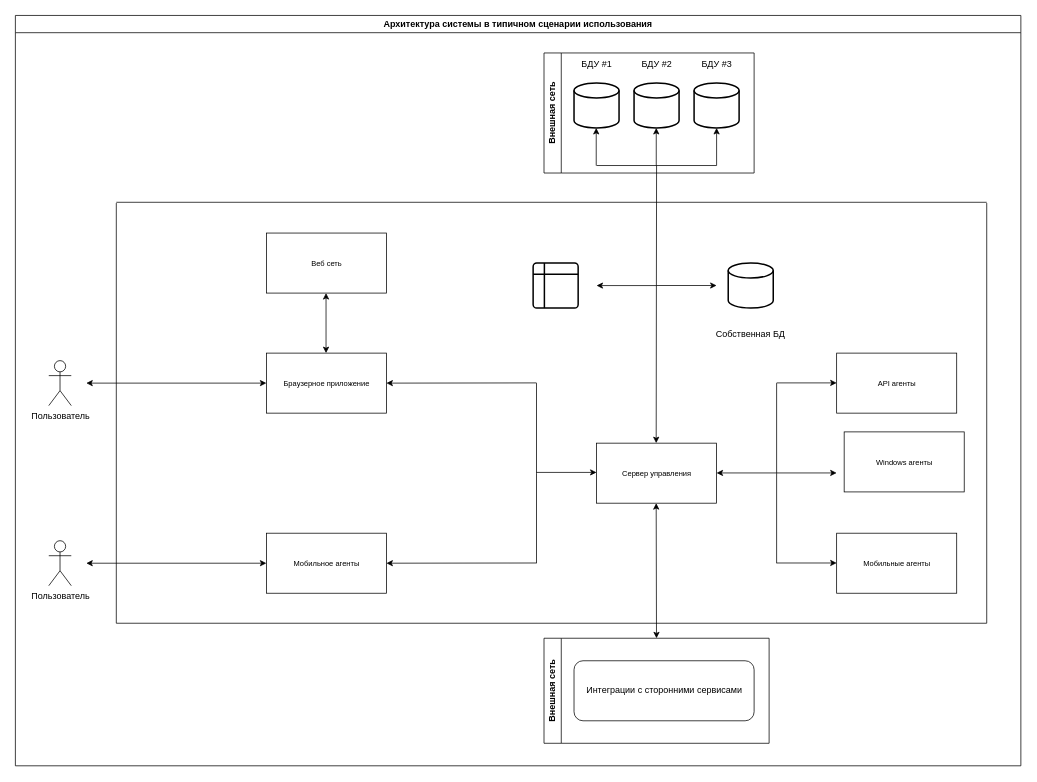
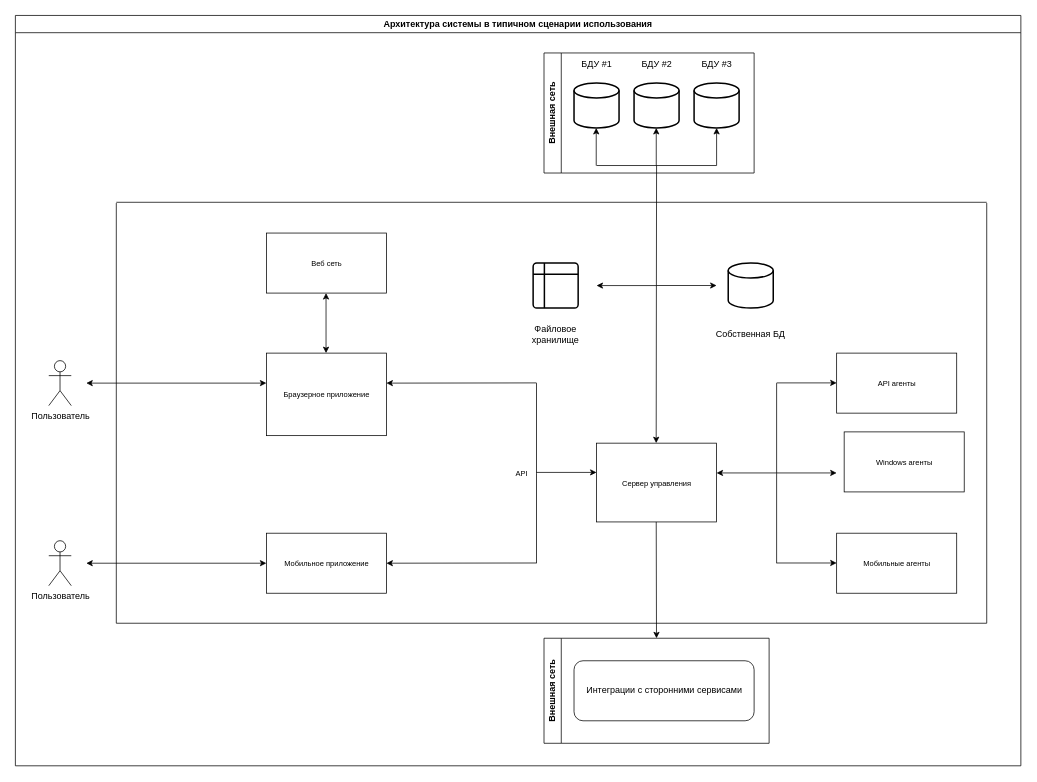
none -> (555, 334)
(326, 383) -> (326, 394)
none -> (521, 473)
(656, 473) -> (656, 482)
(327, 563) -> (327, 563)
